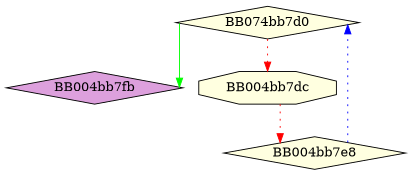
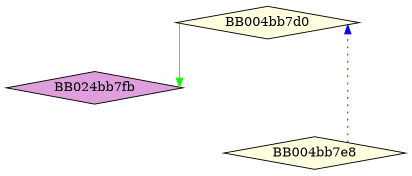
(268, 23) -> (268, 23)
(95, 88) -> (95, 88)
(268, 88) -> none
